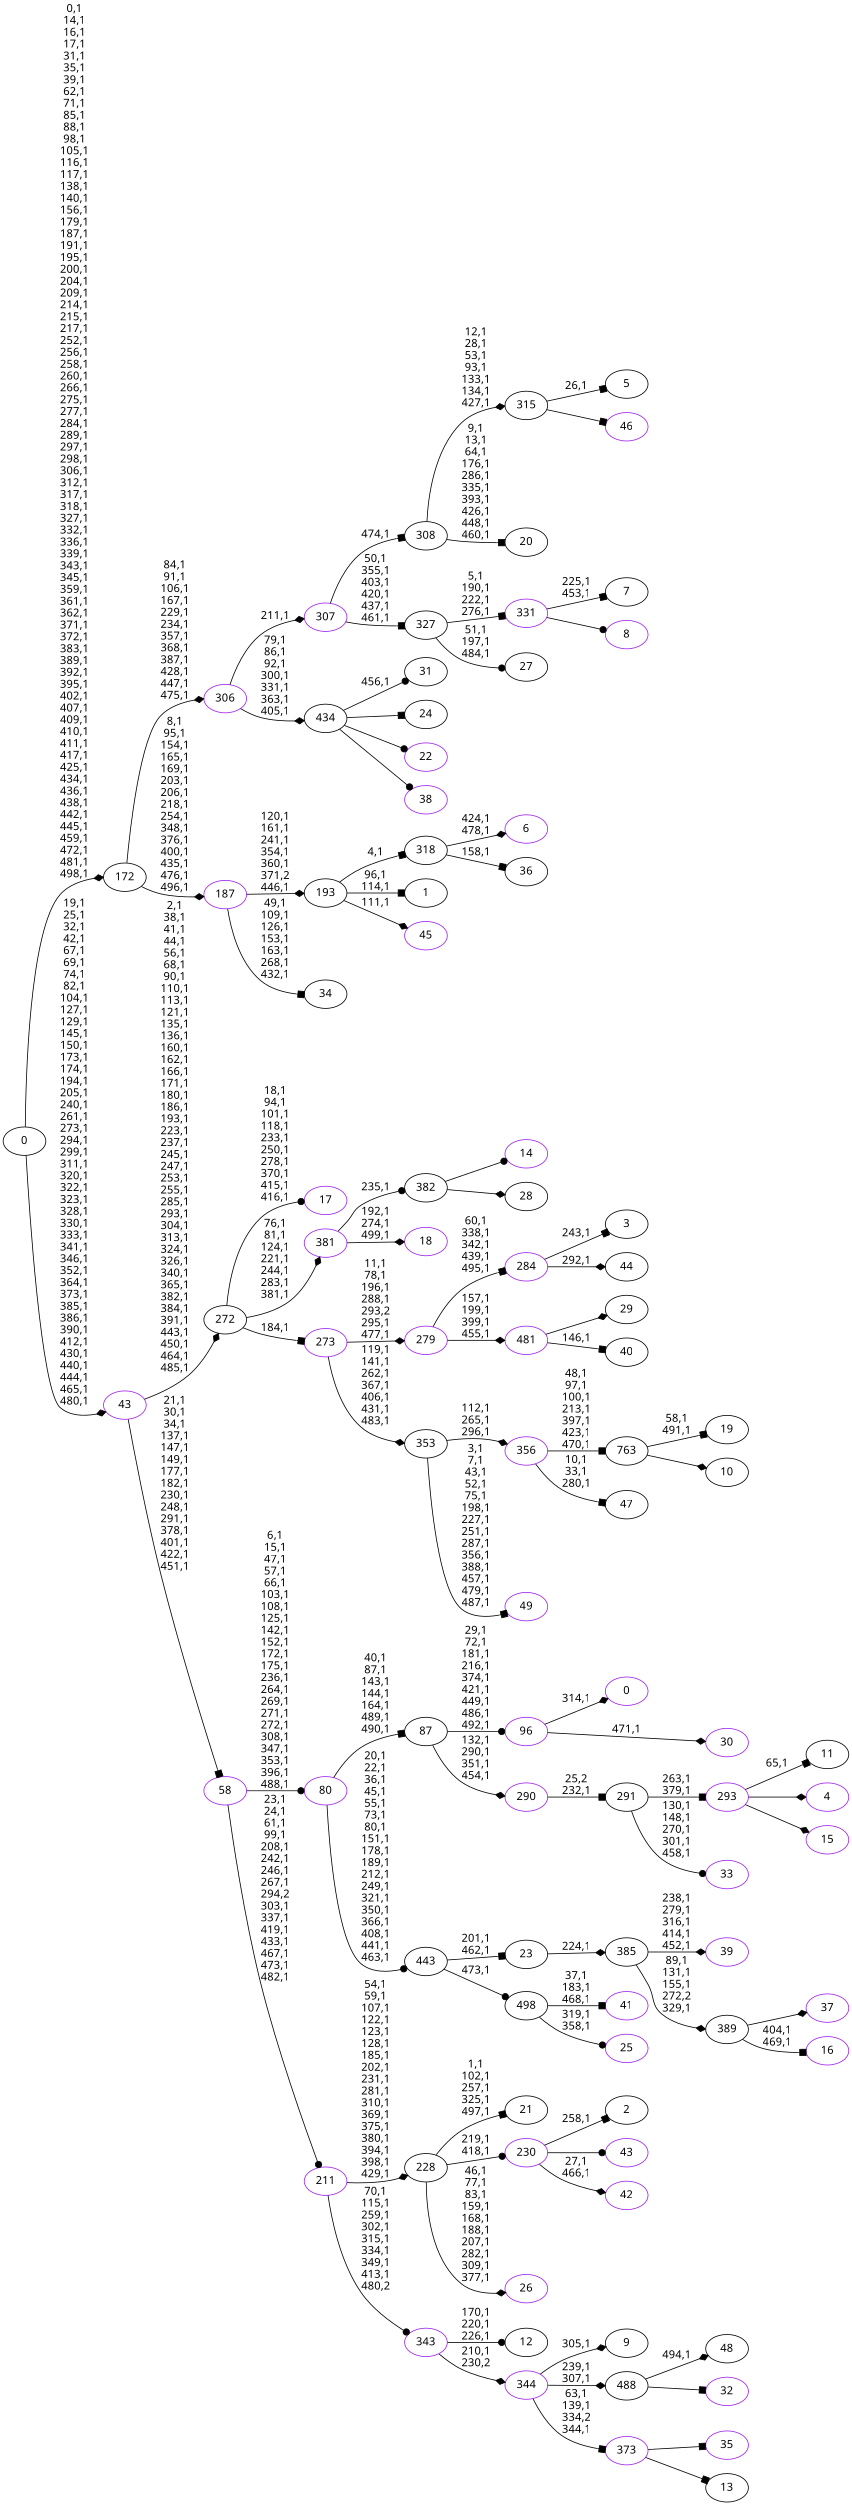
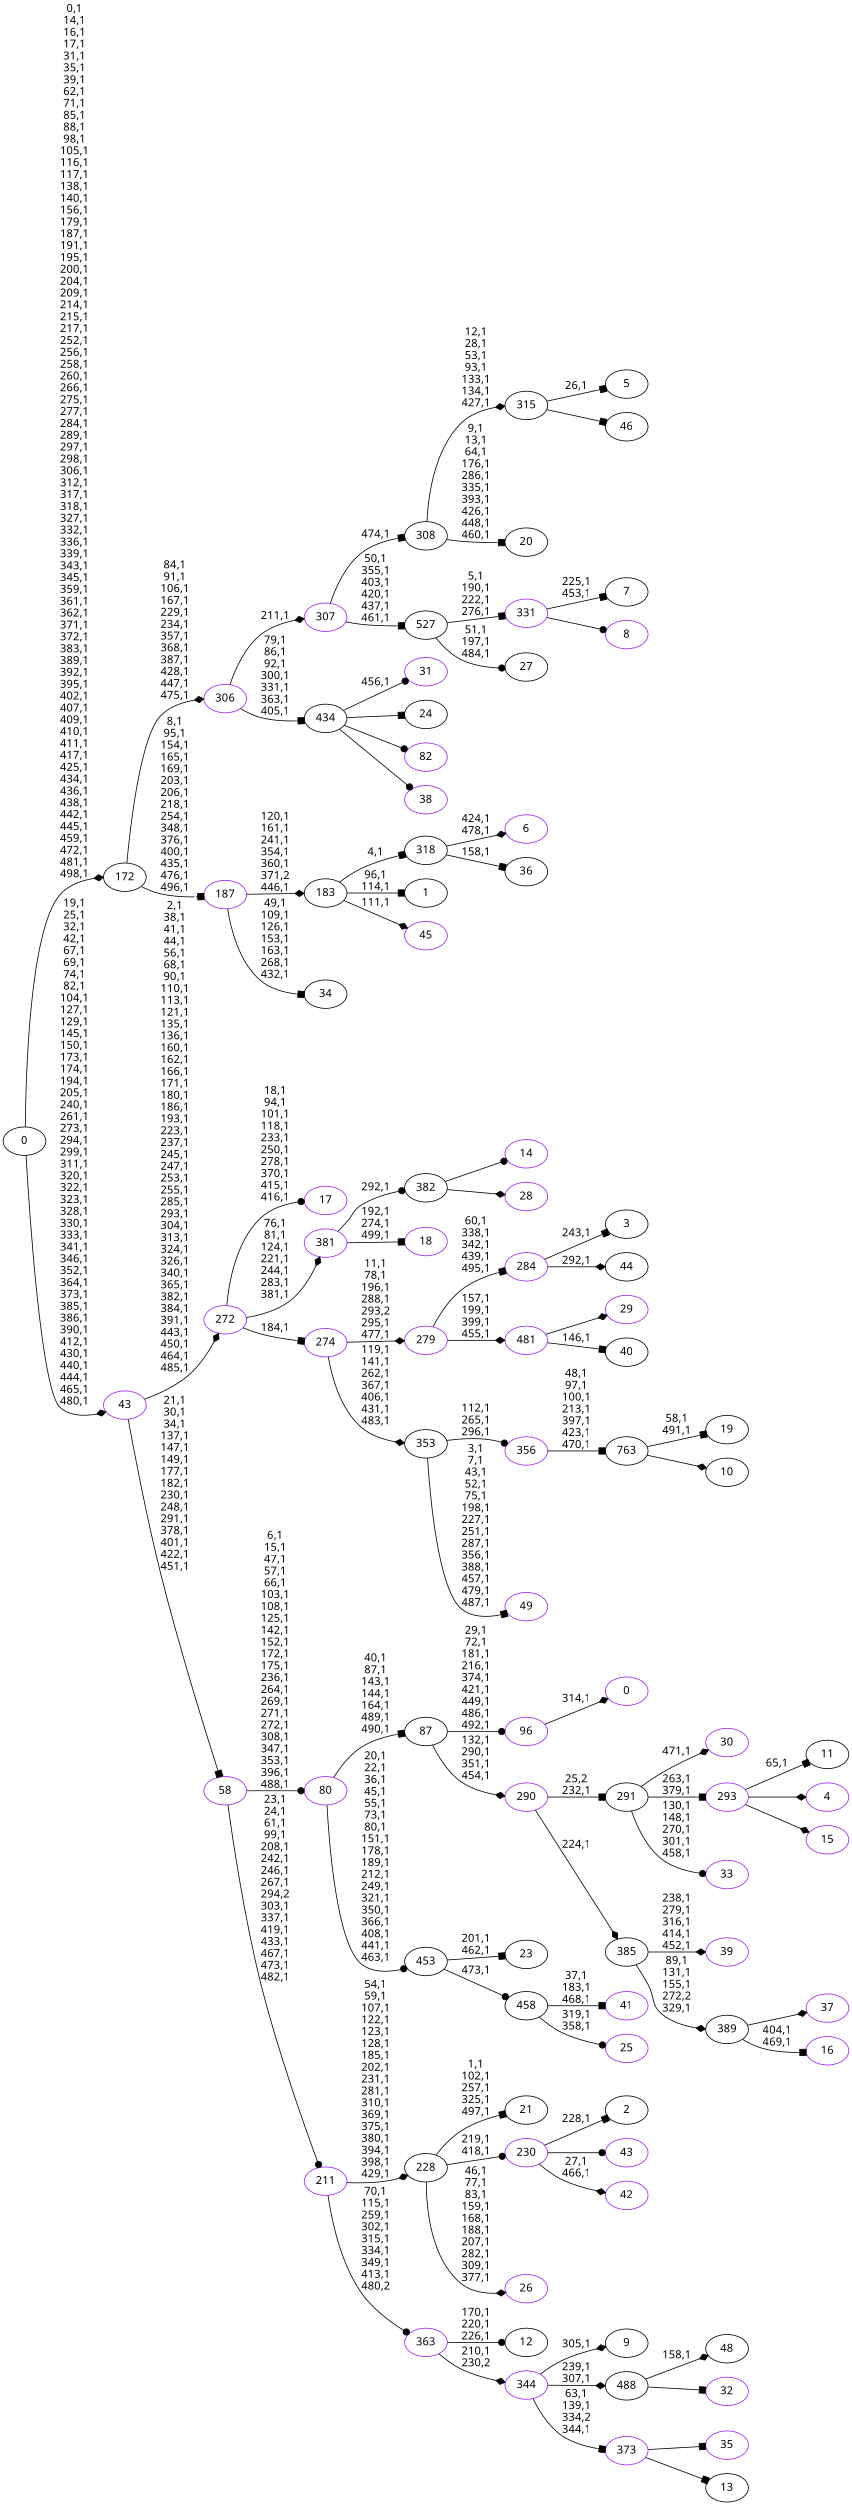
(627, 427) -> (627, 427)
(426, 625) -> (426, 625)
(426, 672) -> (426, 672)
(267, 719) -> (267, 719)
(426, 757) -> (426, 757)
(326, 893) -> (326, 893)
(167, 895) -> (167, 895)
(376, 1187) -> (376, 1187)
(526, 1196) -> (526, 1196)
(372, 1242) -> (372, 1242)
(627, 1309) -> (627, 1309)
(225, 1320) -> (225, 1320)
(326, 1343) -> (326, 1343)
(474, 1439) -> (474, 1439)
(627, 1505) -> none
(622, 1737) -> (670, 1769)
(572, 1953) -> (574, 1870)
(426, 1961) -> (426, 1961)
(526, 2006) -> (526, 2006)
(577, 2119) -> (577, 2119)
(426, 2342) -> (426, 2342)
(677, 2355) -> (677, 2355)
